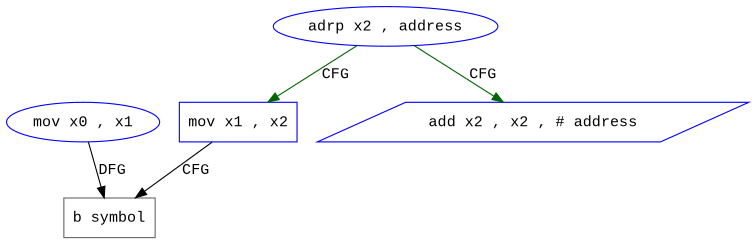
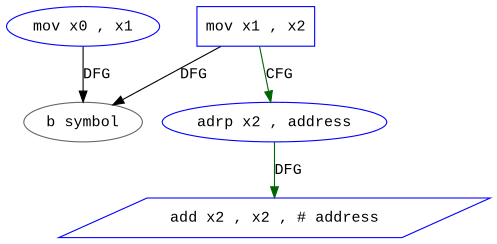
(317, 71) -> (264, 69)
(483, 74) -> (288, 170)
(196, 170) -> (194, 74)
(109, 218) -> (83, 122)
